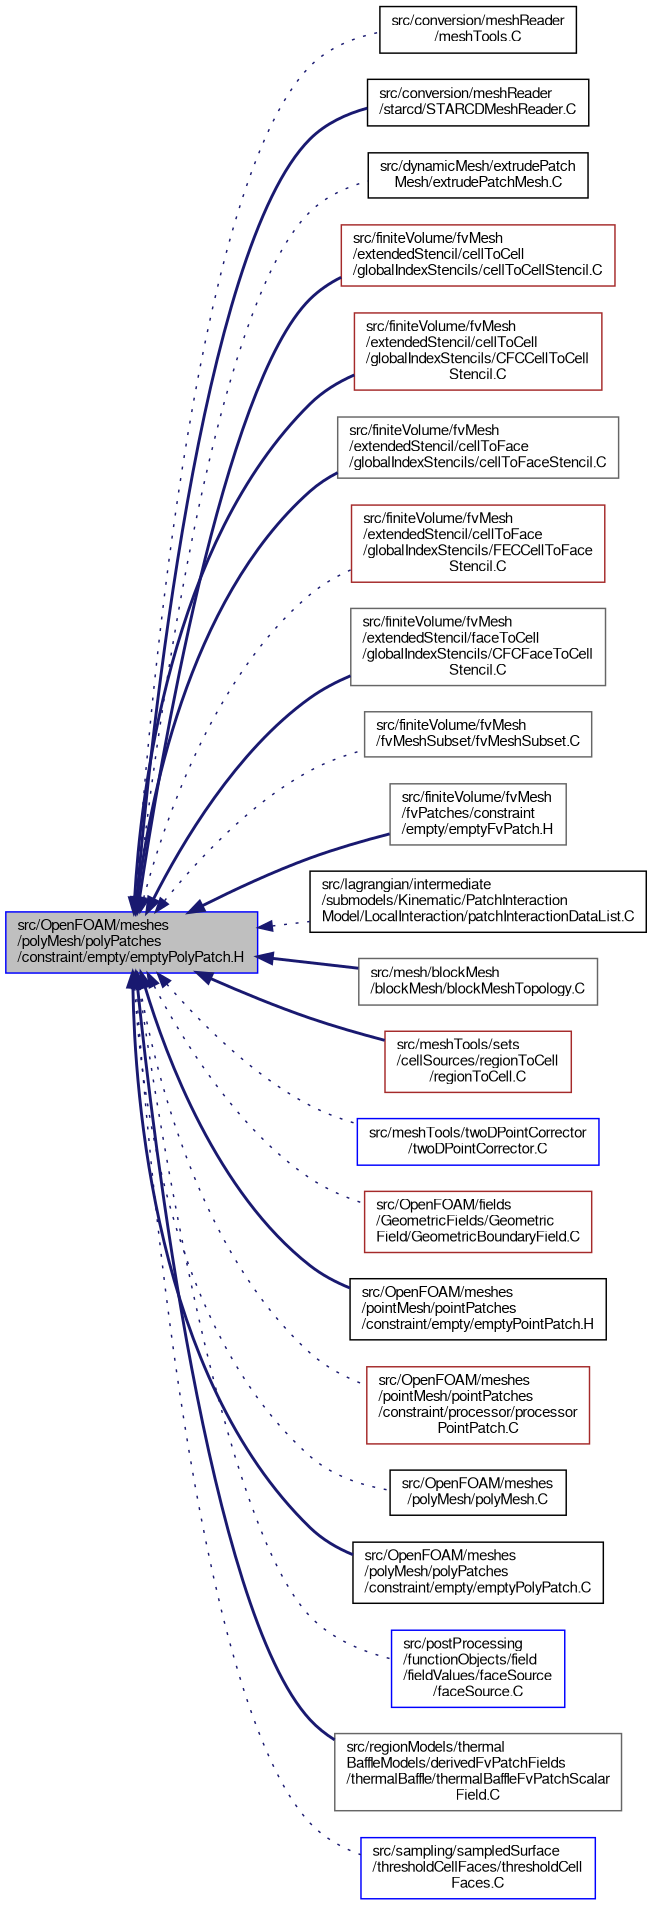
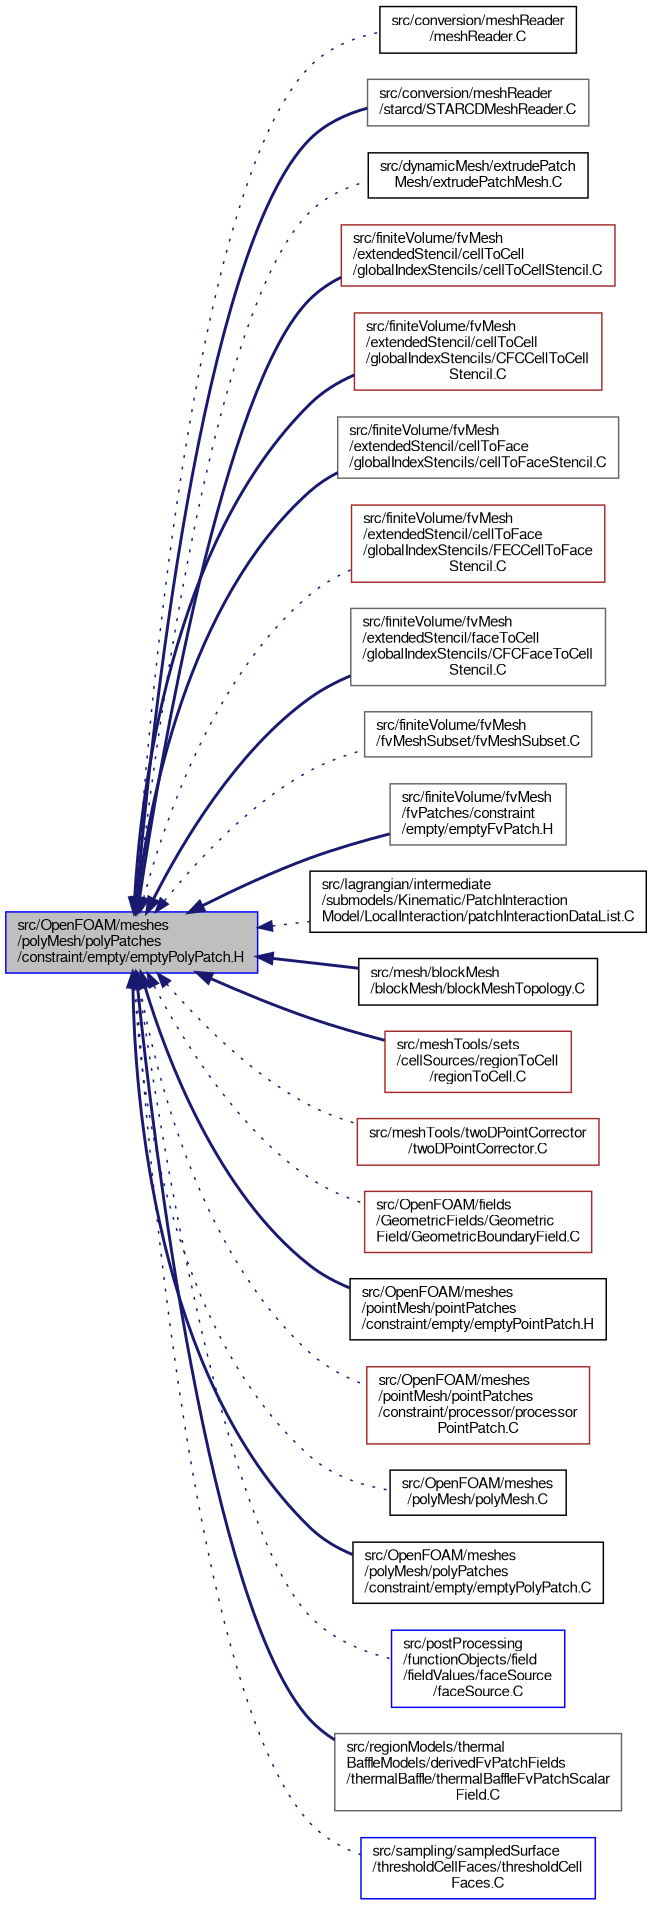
(478, 30) -> (478, 30)
(478, 103) -> (478, 103)
(478, 982) -> (478, 982)
(478, 1142) -> (478, 1142)
